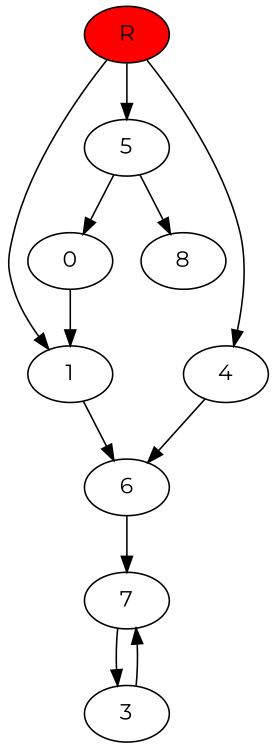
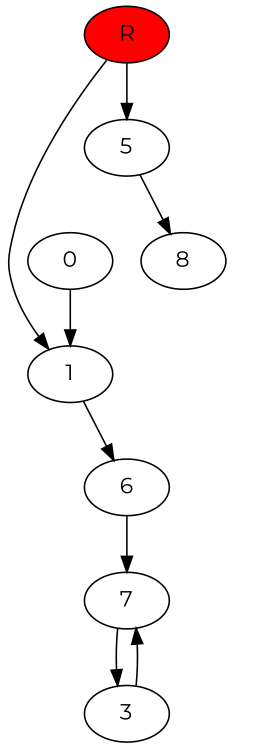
(102, 197) -> none
(226, 374) -> none
